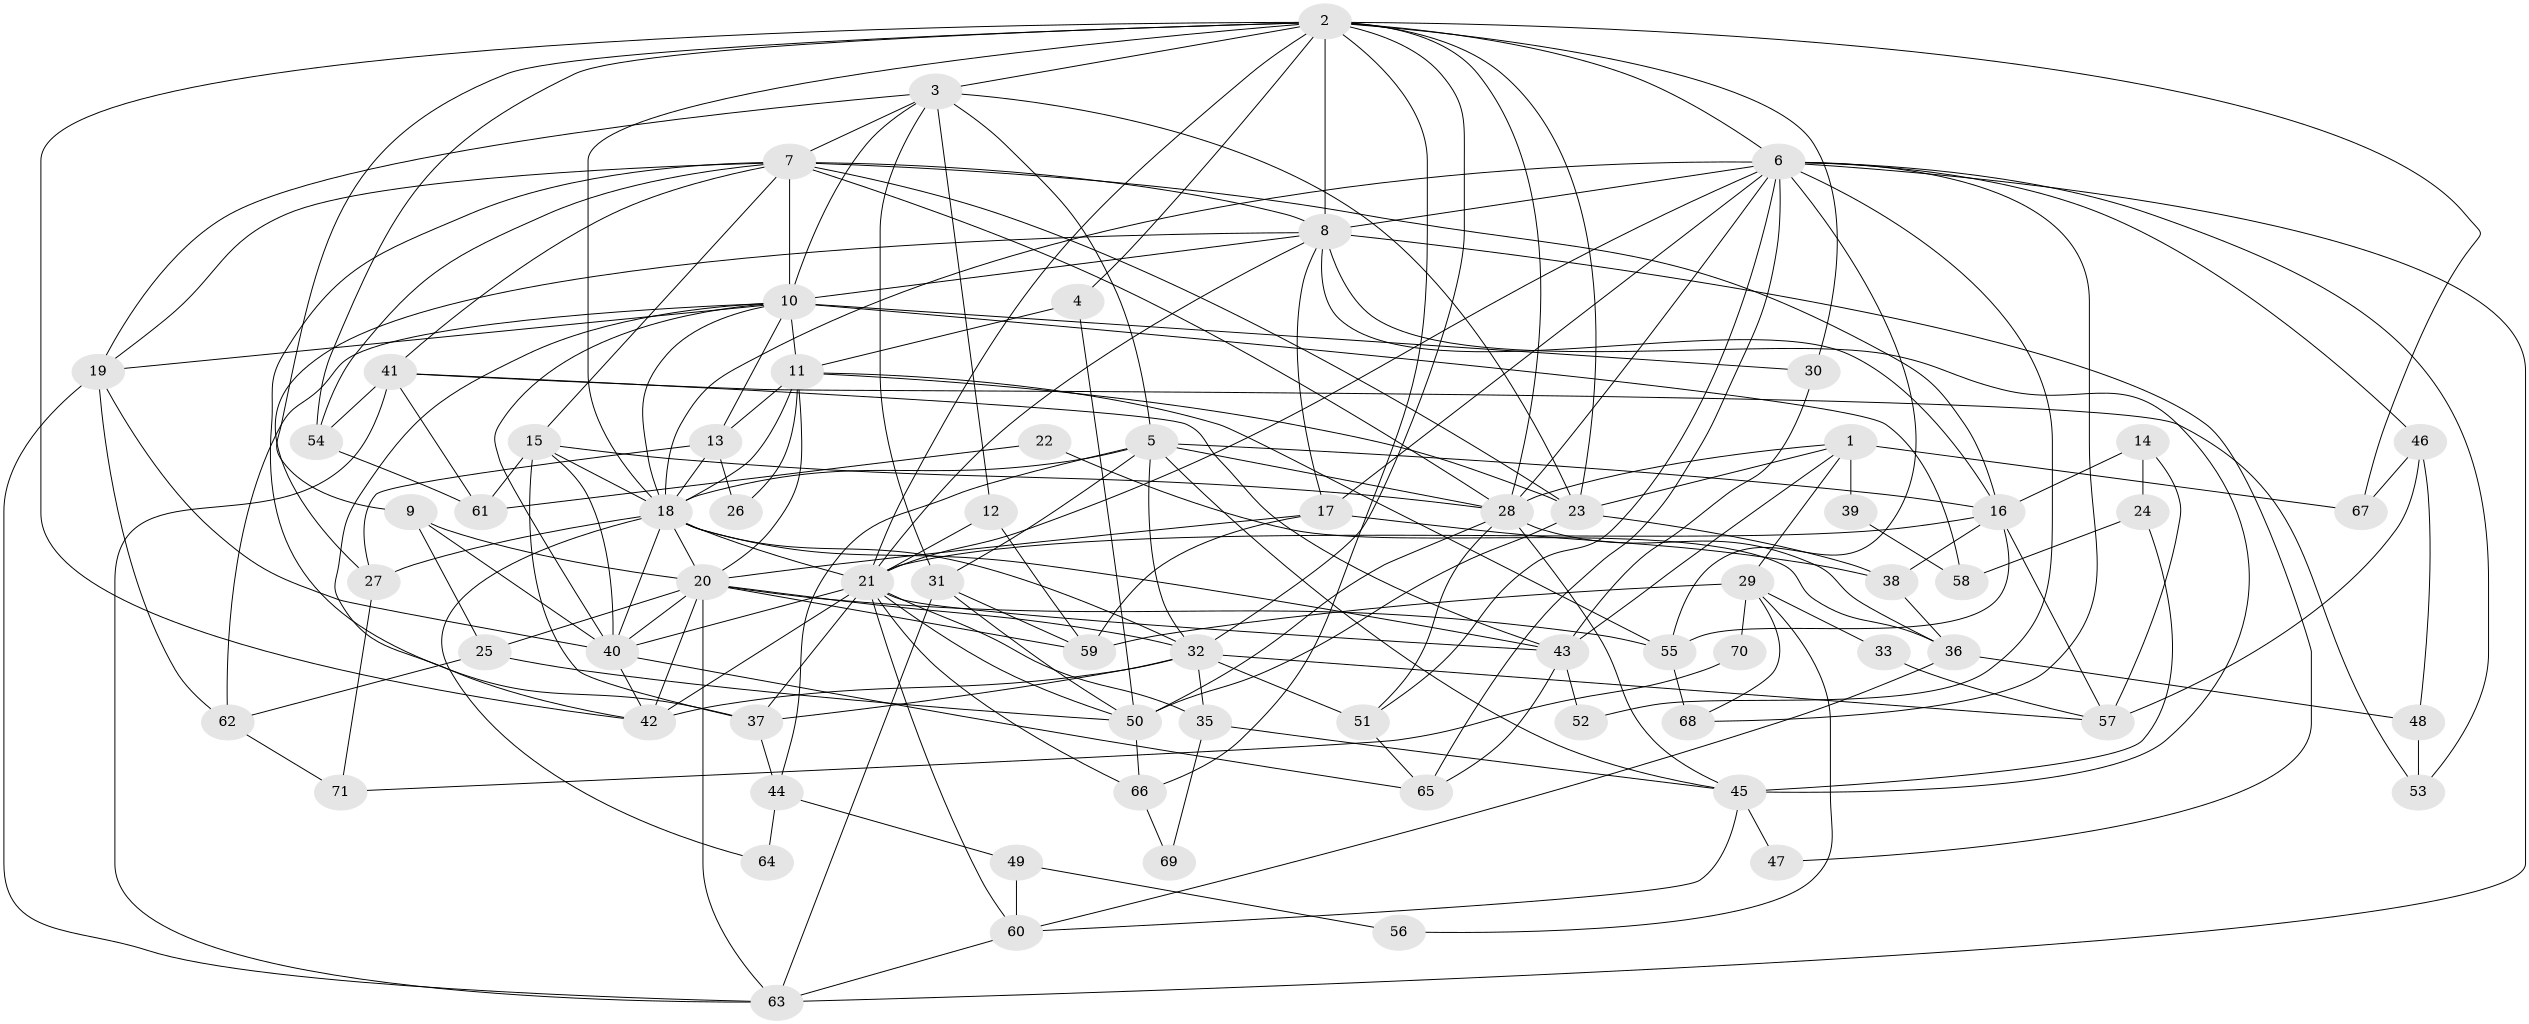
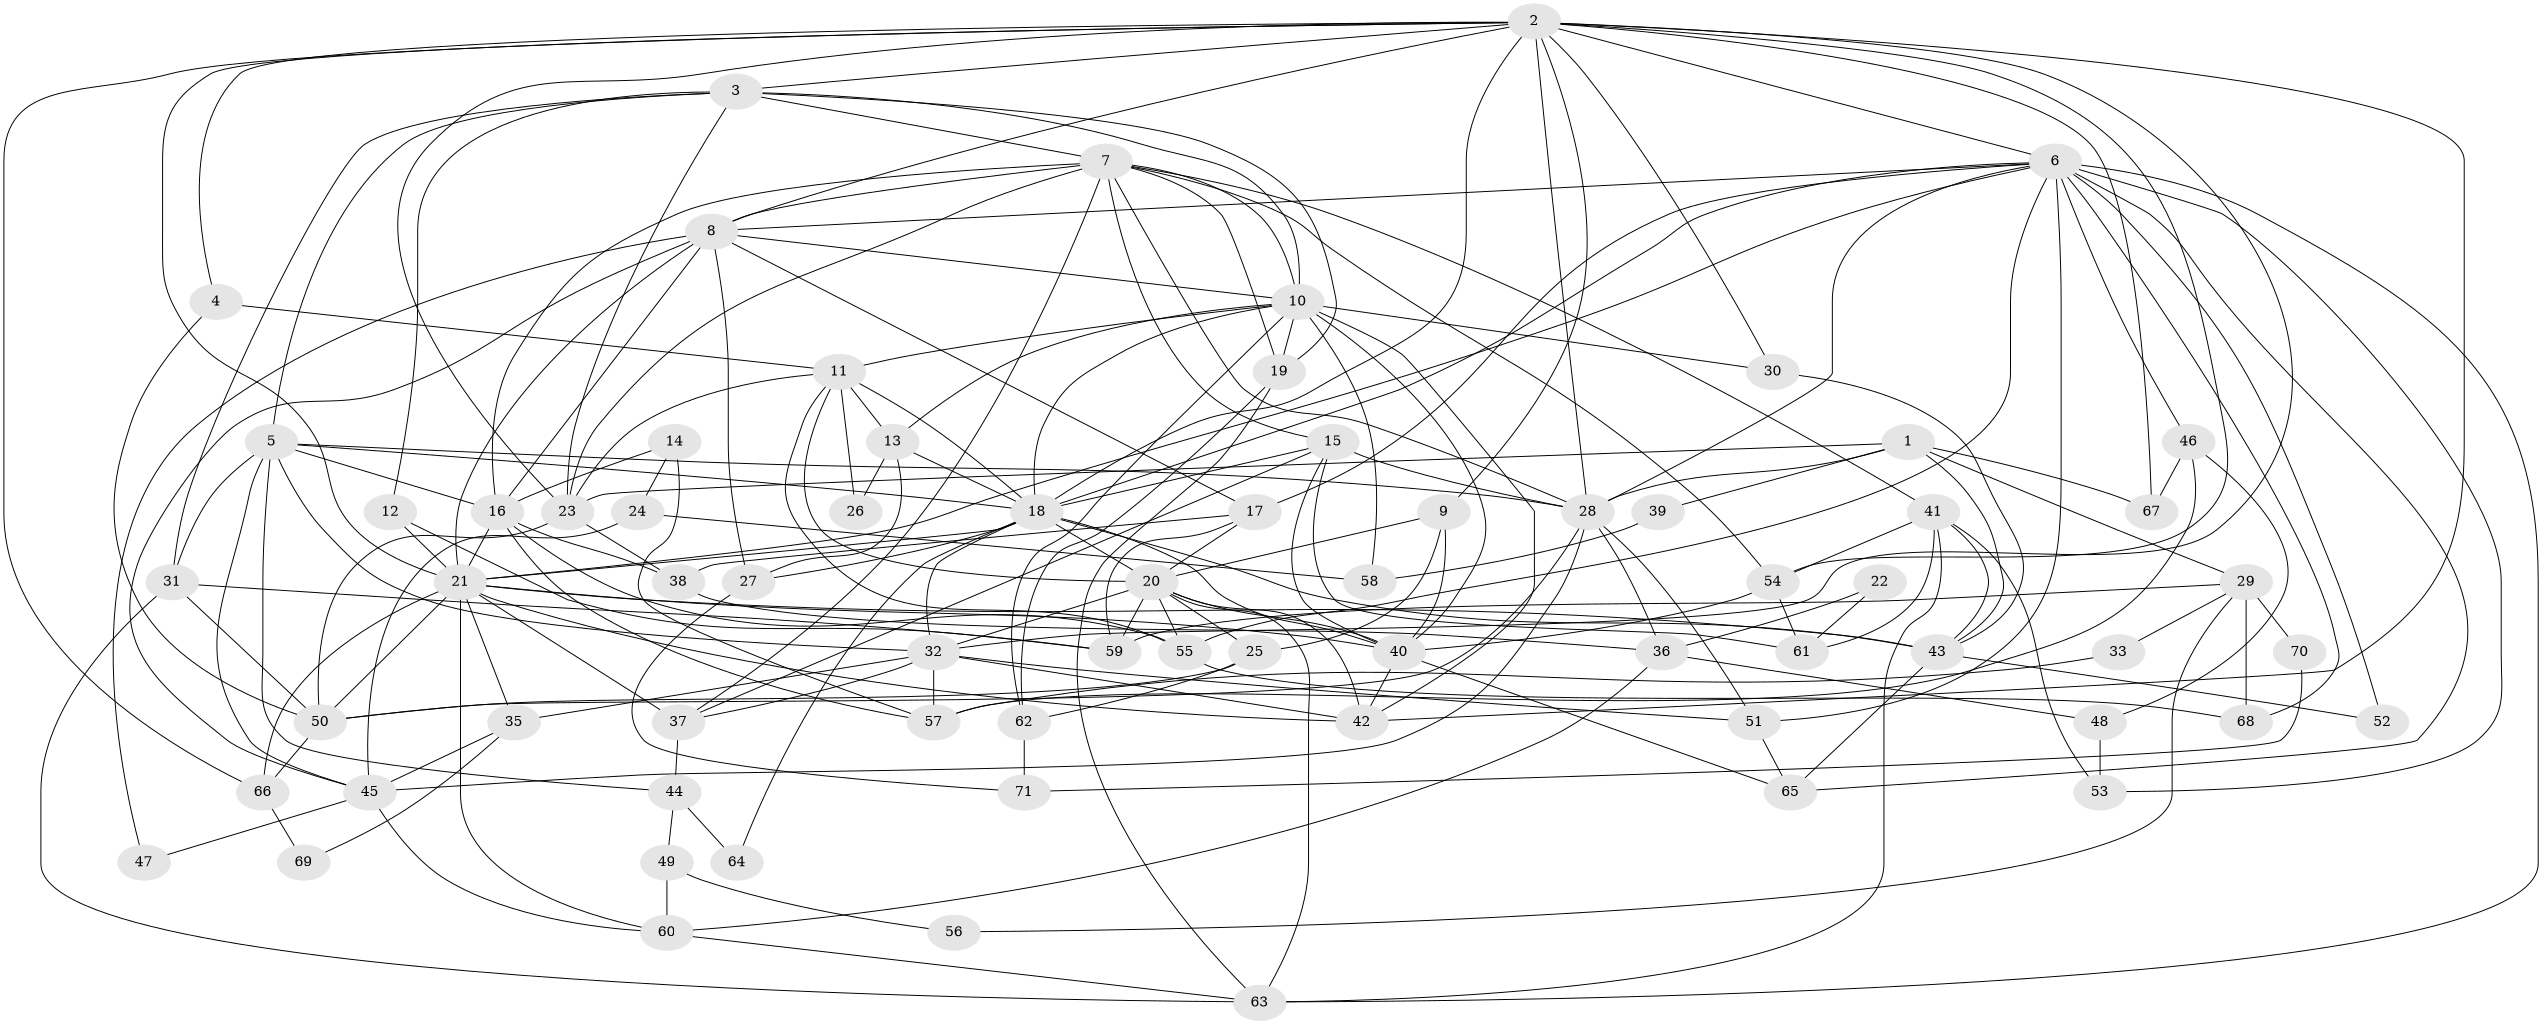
(306, 588) -> (1557, 635)
